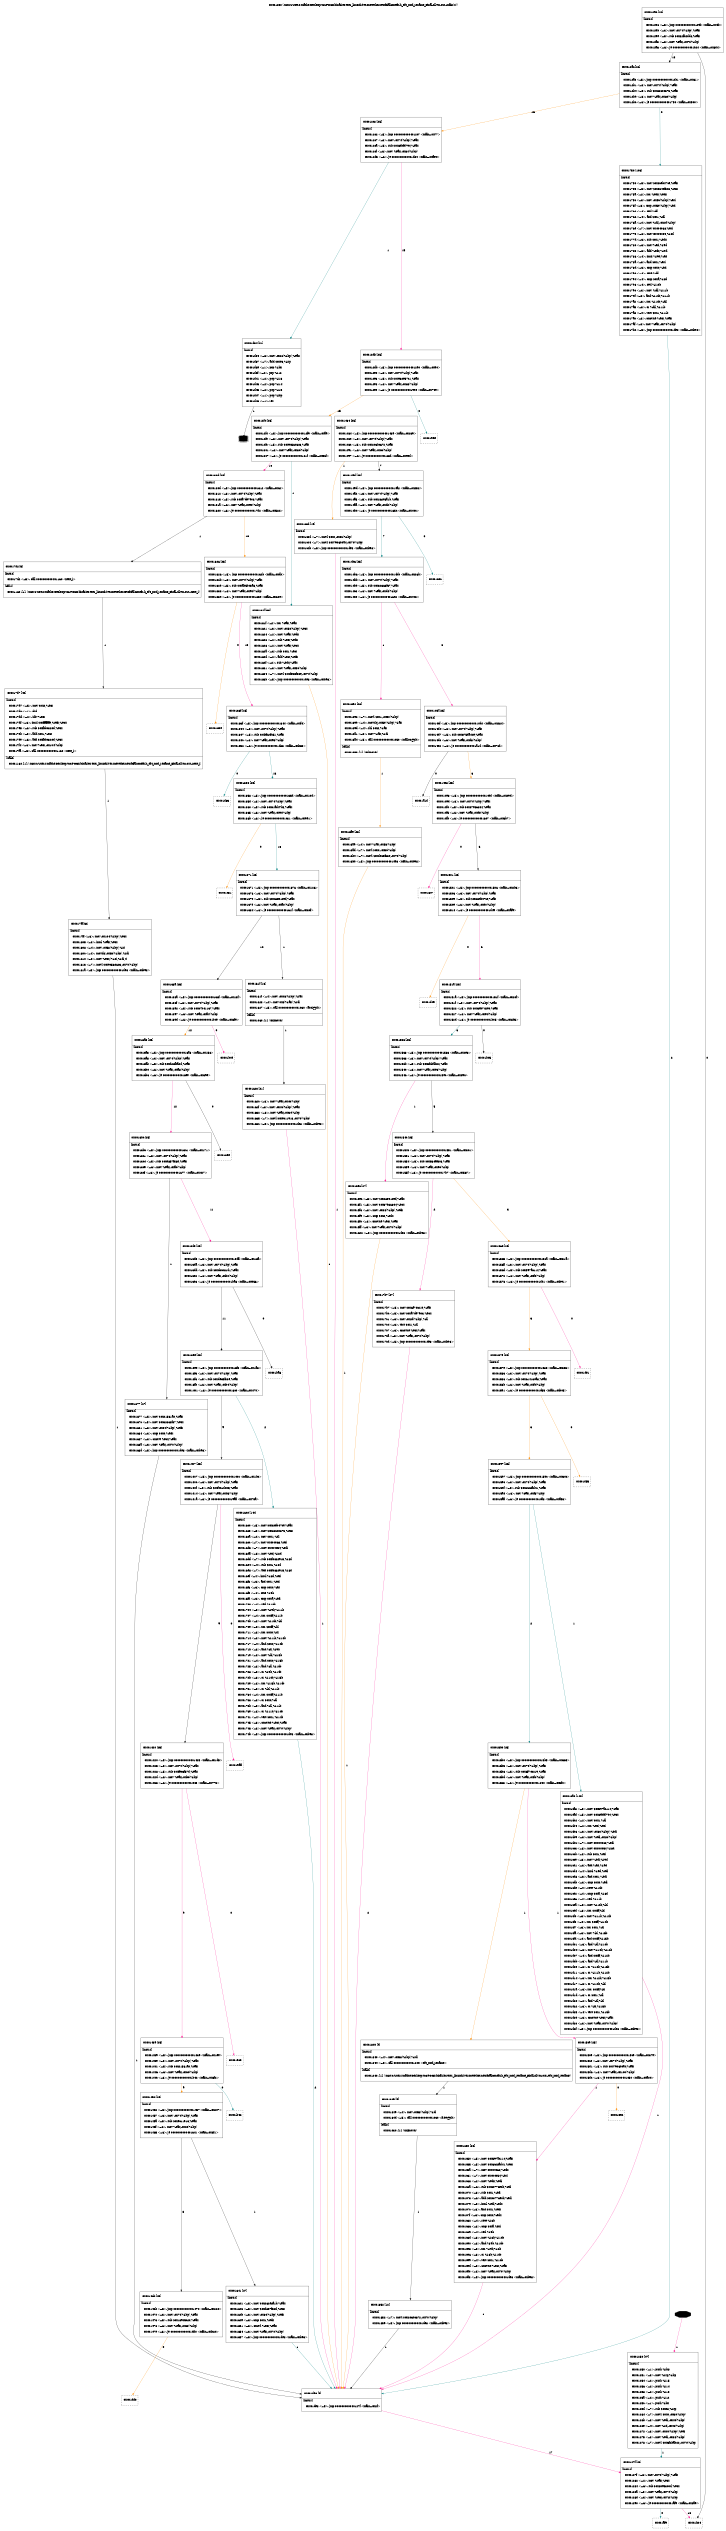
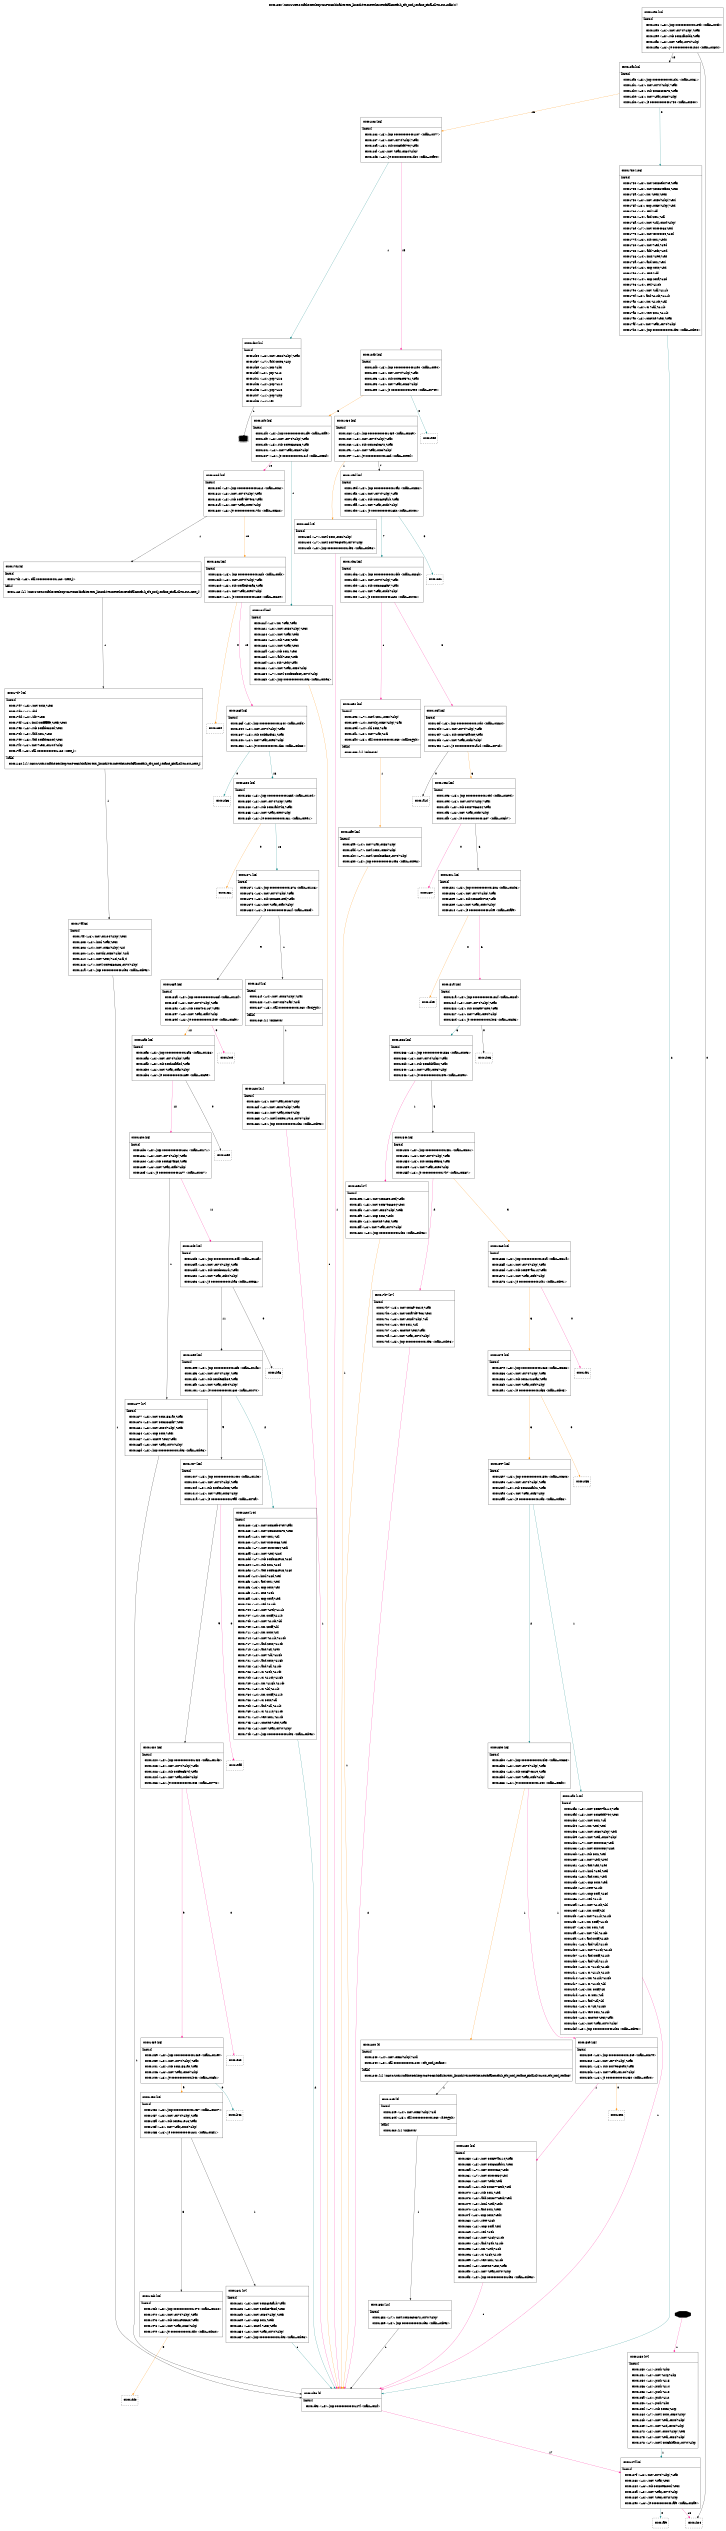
(339, 411) -> (338, 411)
(261, 947) -> (260, 947)
